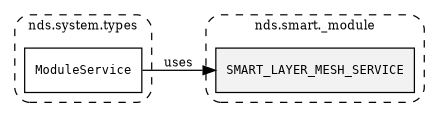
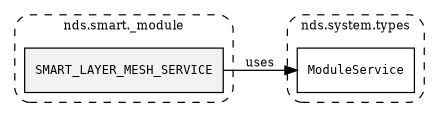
(172, 70) -> (254, 70)
